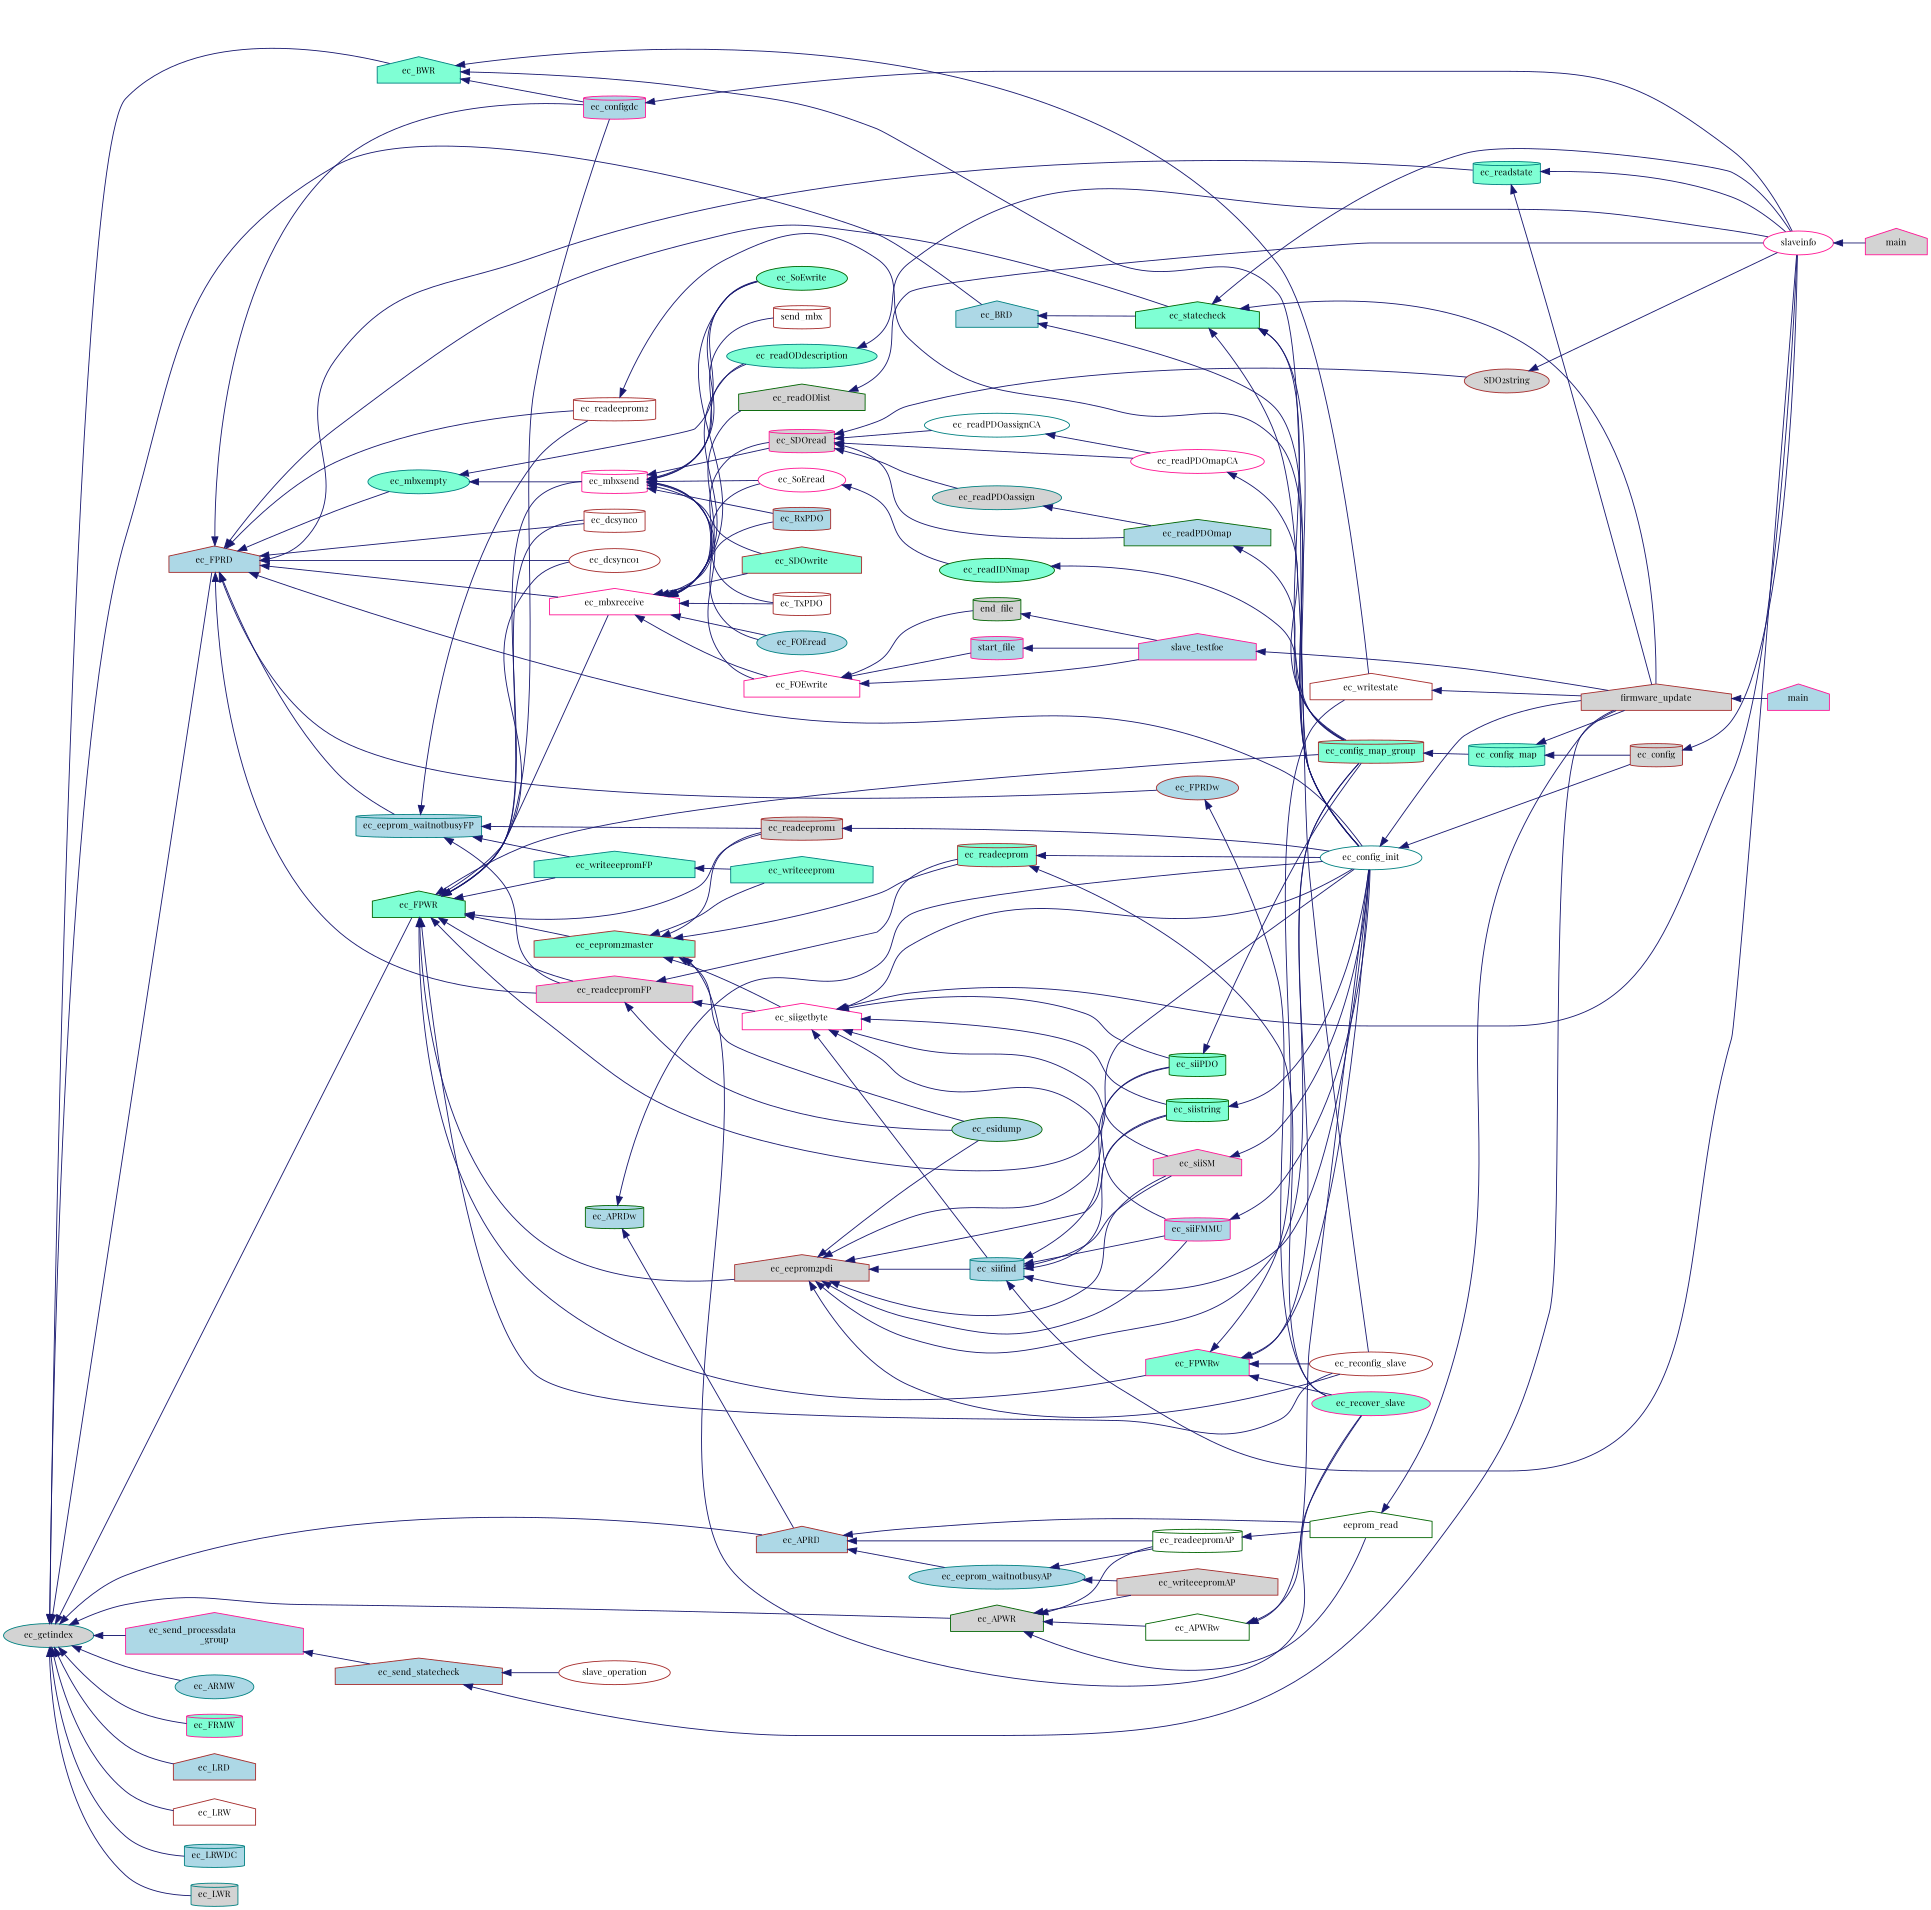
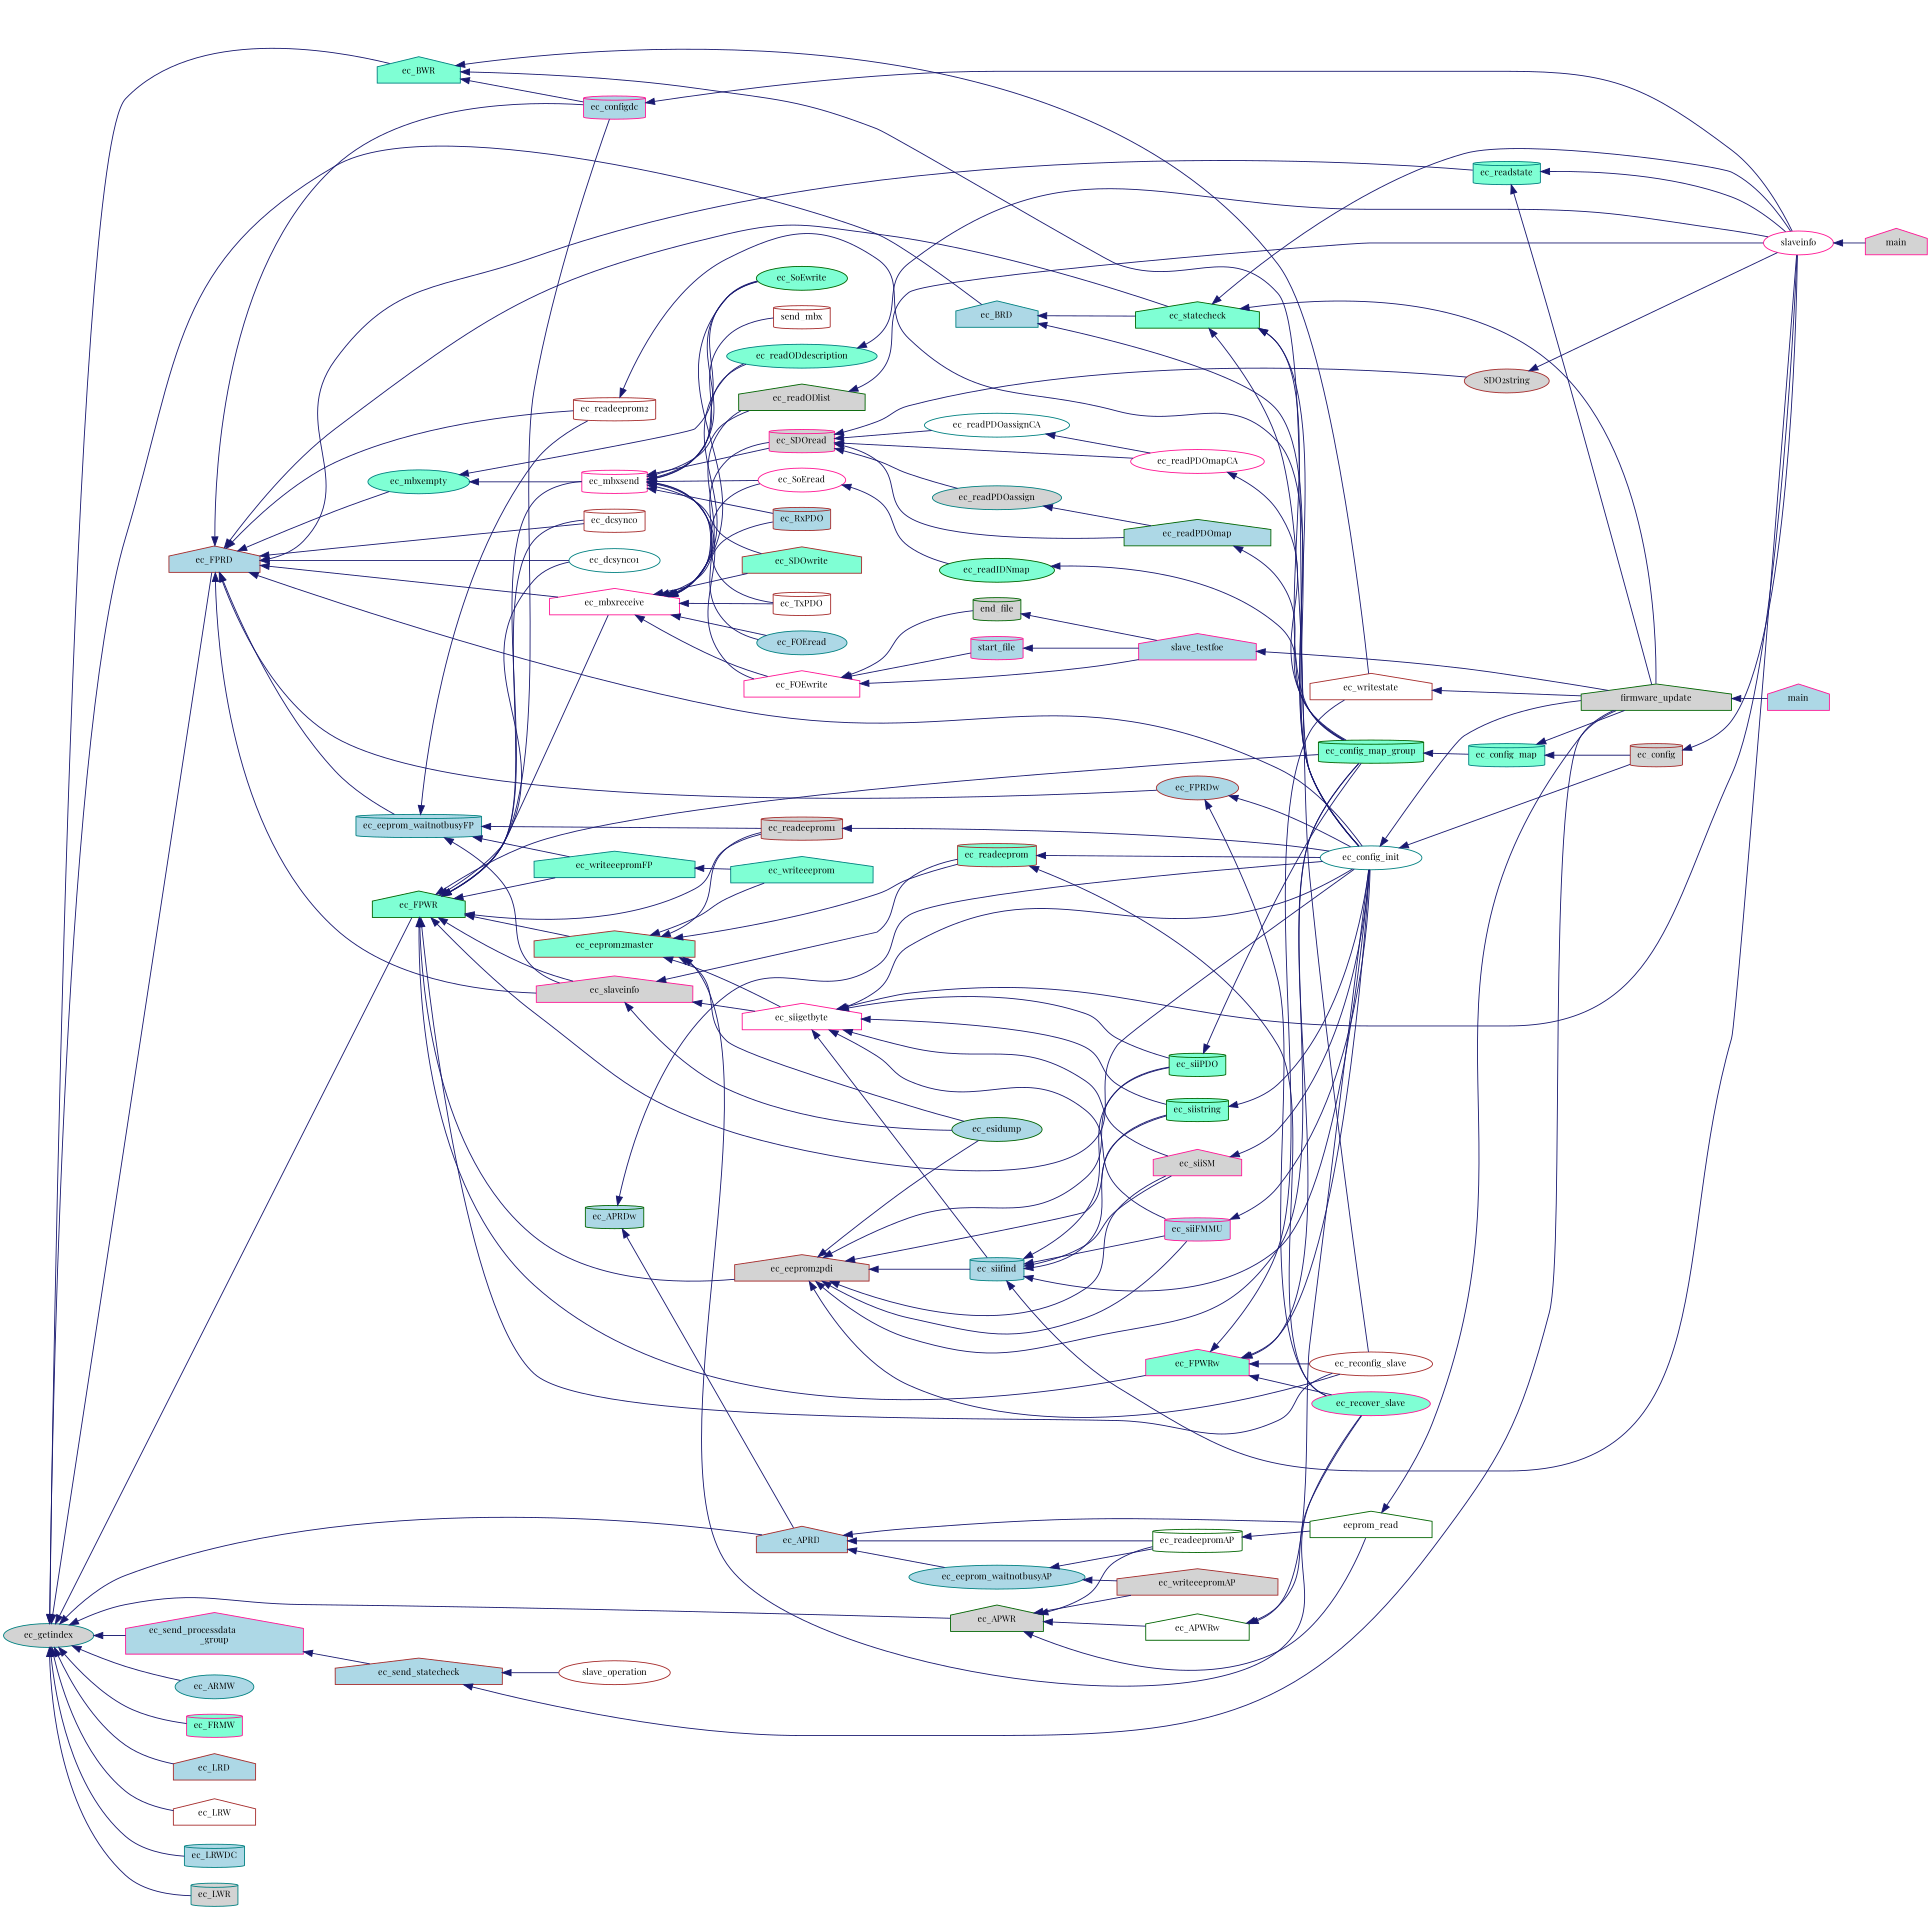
none -> (706, 447)
(615, 561) -> (615, 561)
(1656, 699) -> (1656, 699)
(1371, 752) -> (1371, 752)
none -> (1296, 819)
(615, 991) -> (615, 991)
